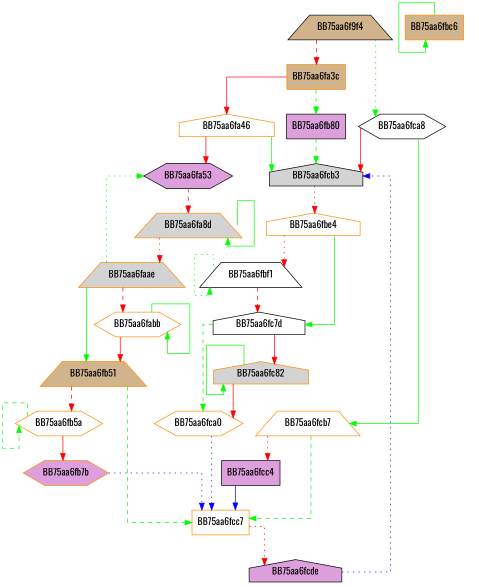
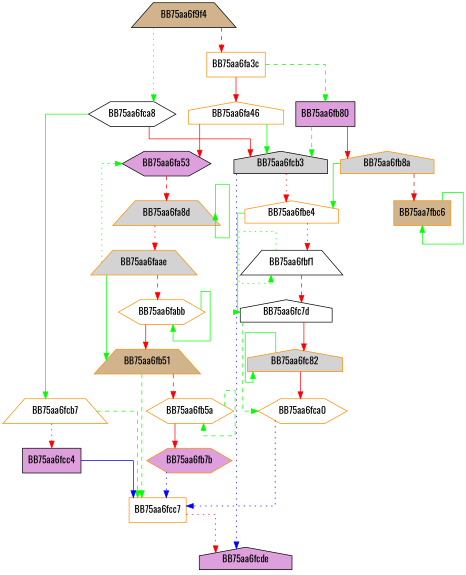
(434, 28) -> (422, 213)
(316, 77) -> (236, 65)
none -> (387, 164)
(391, 388) -> (236, 358)
